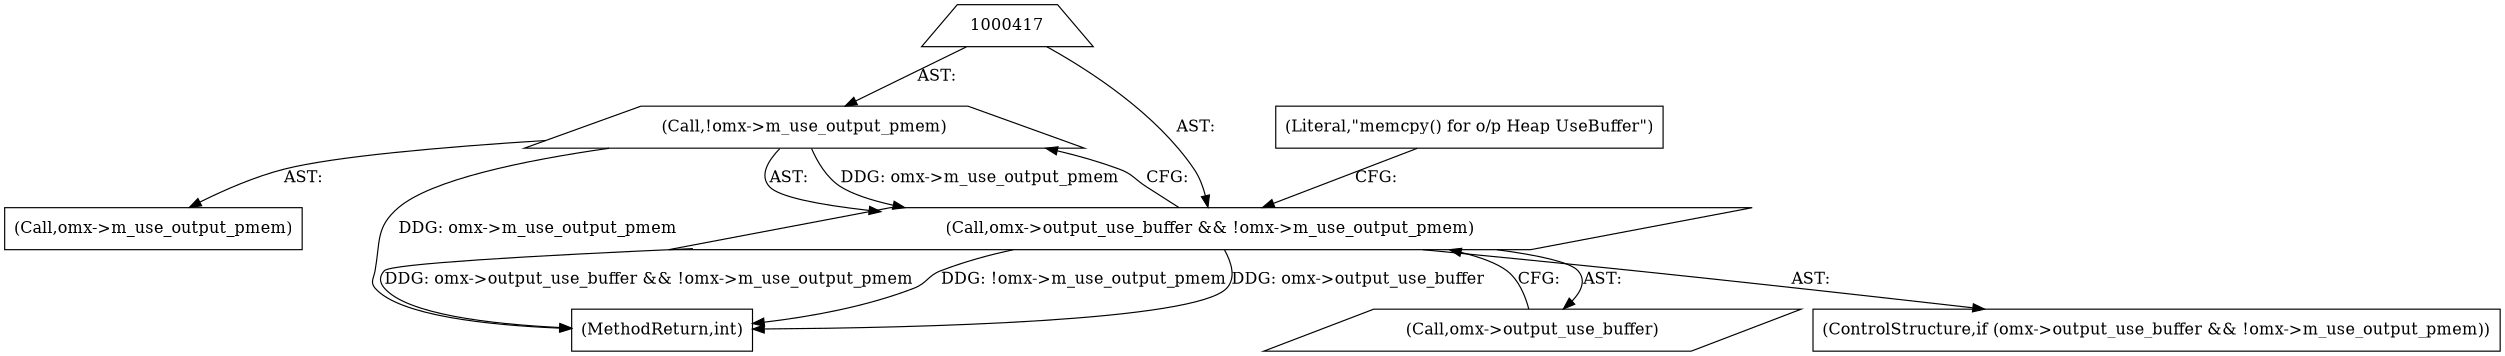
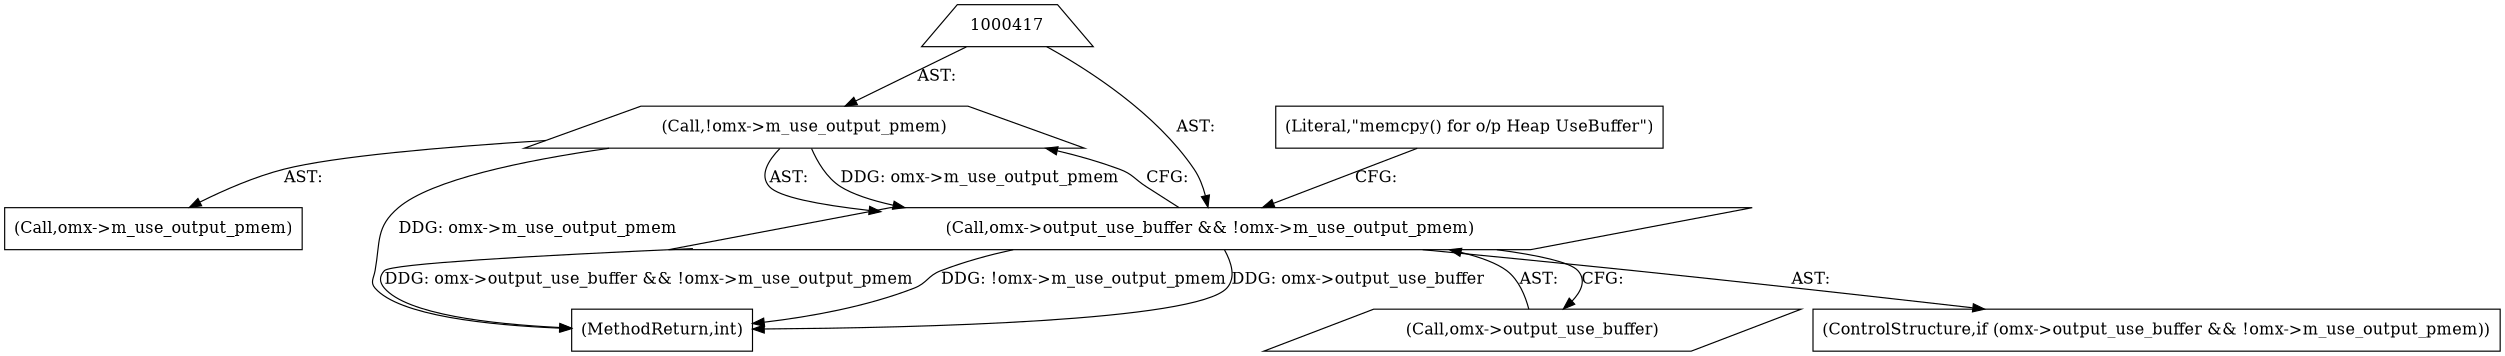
(1542, 279) -> (1542, 279)
(1605, 279) -> (1605, 279)
